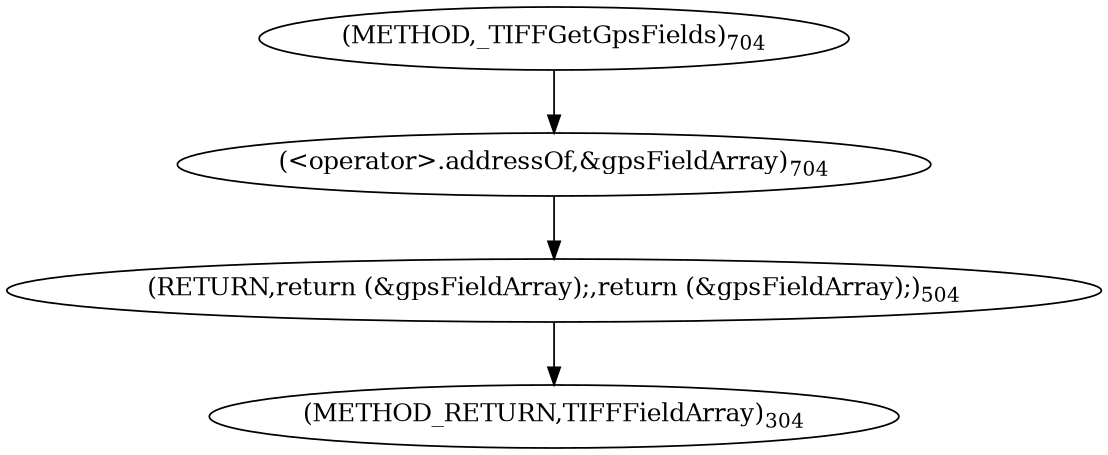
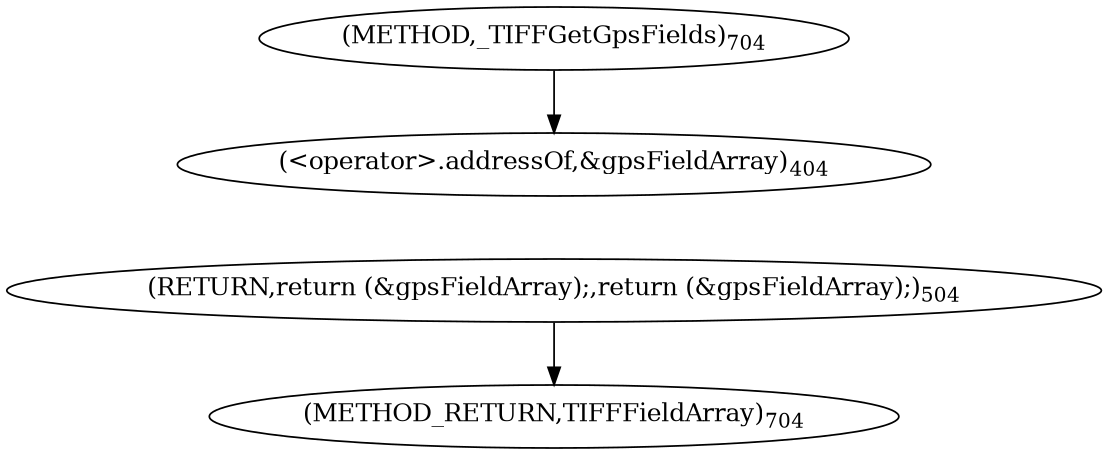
(810, 162) -> (810, 162)
(554, 219) -> none
(785, 414) -> (785, 414)
